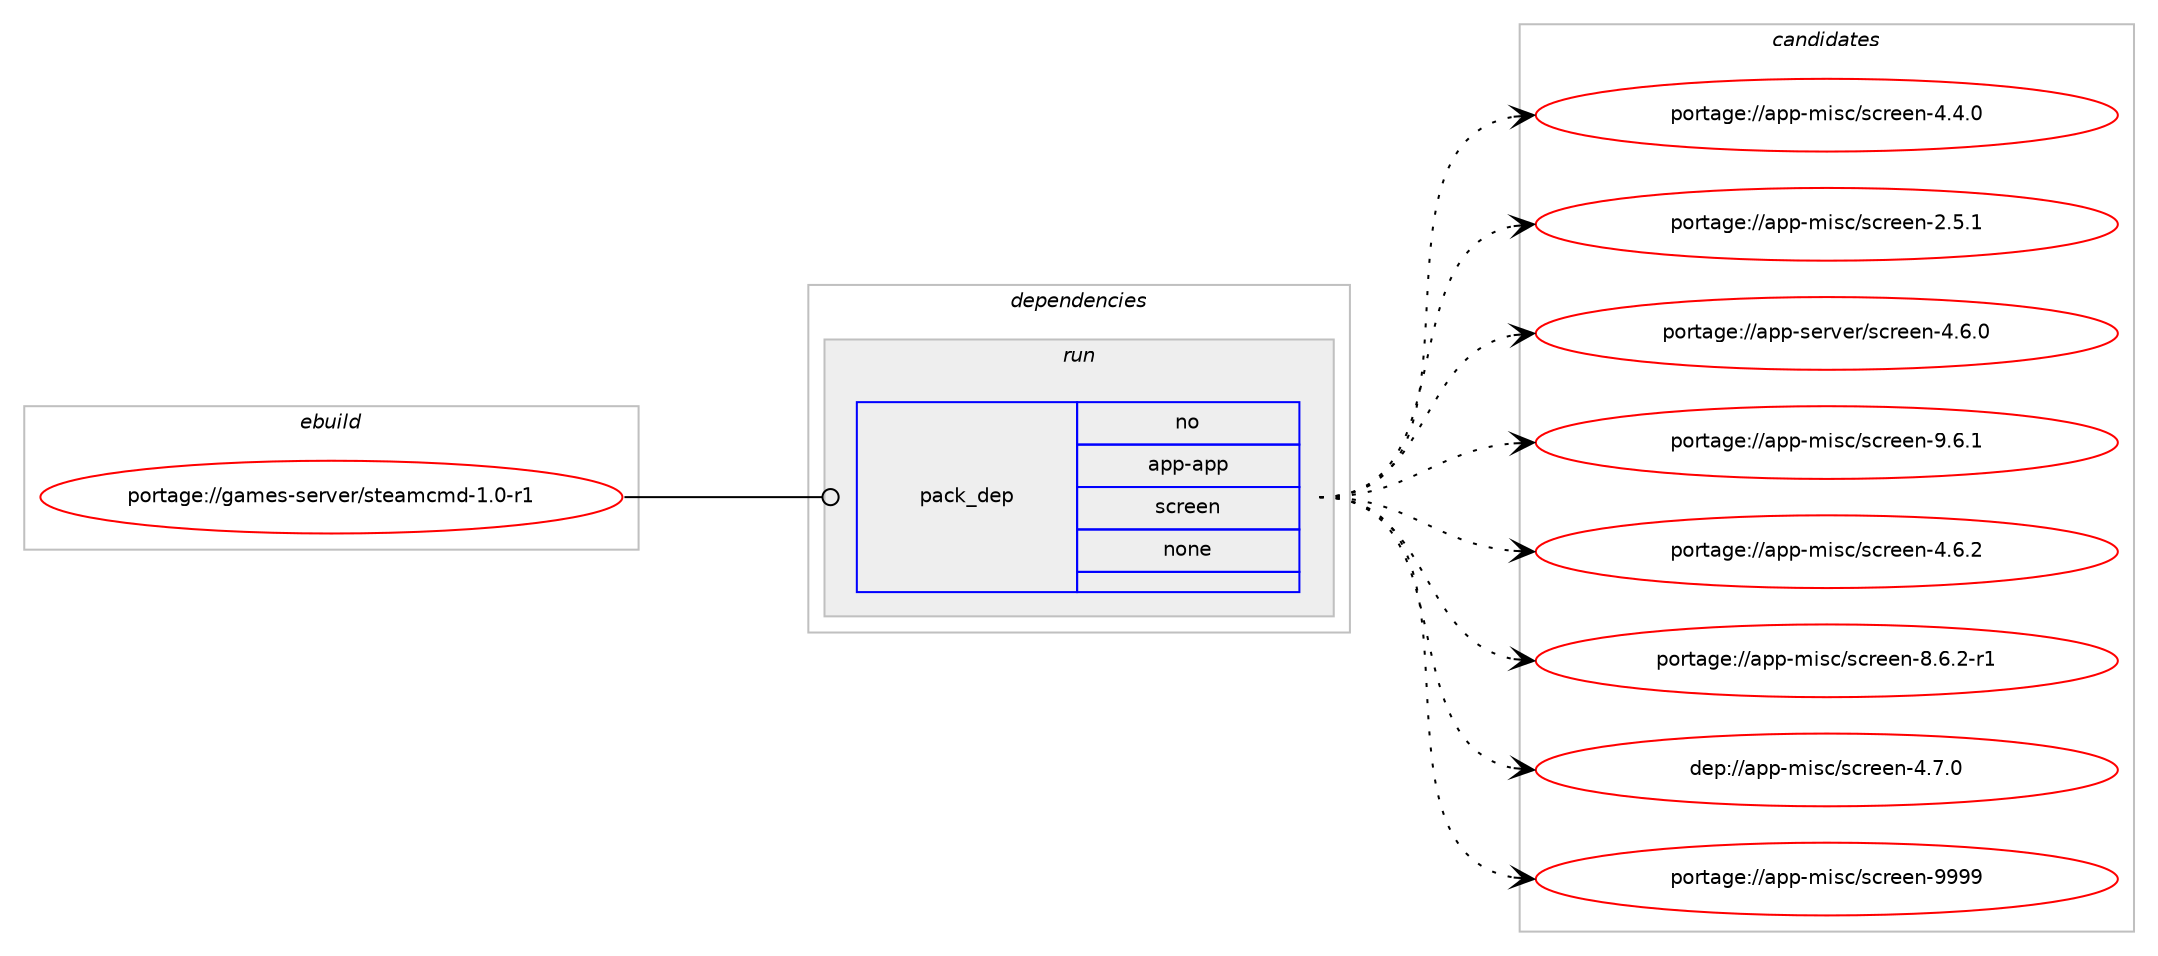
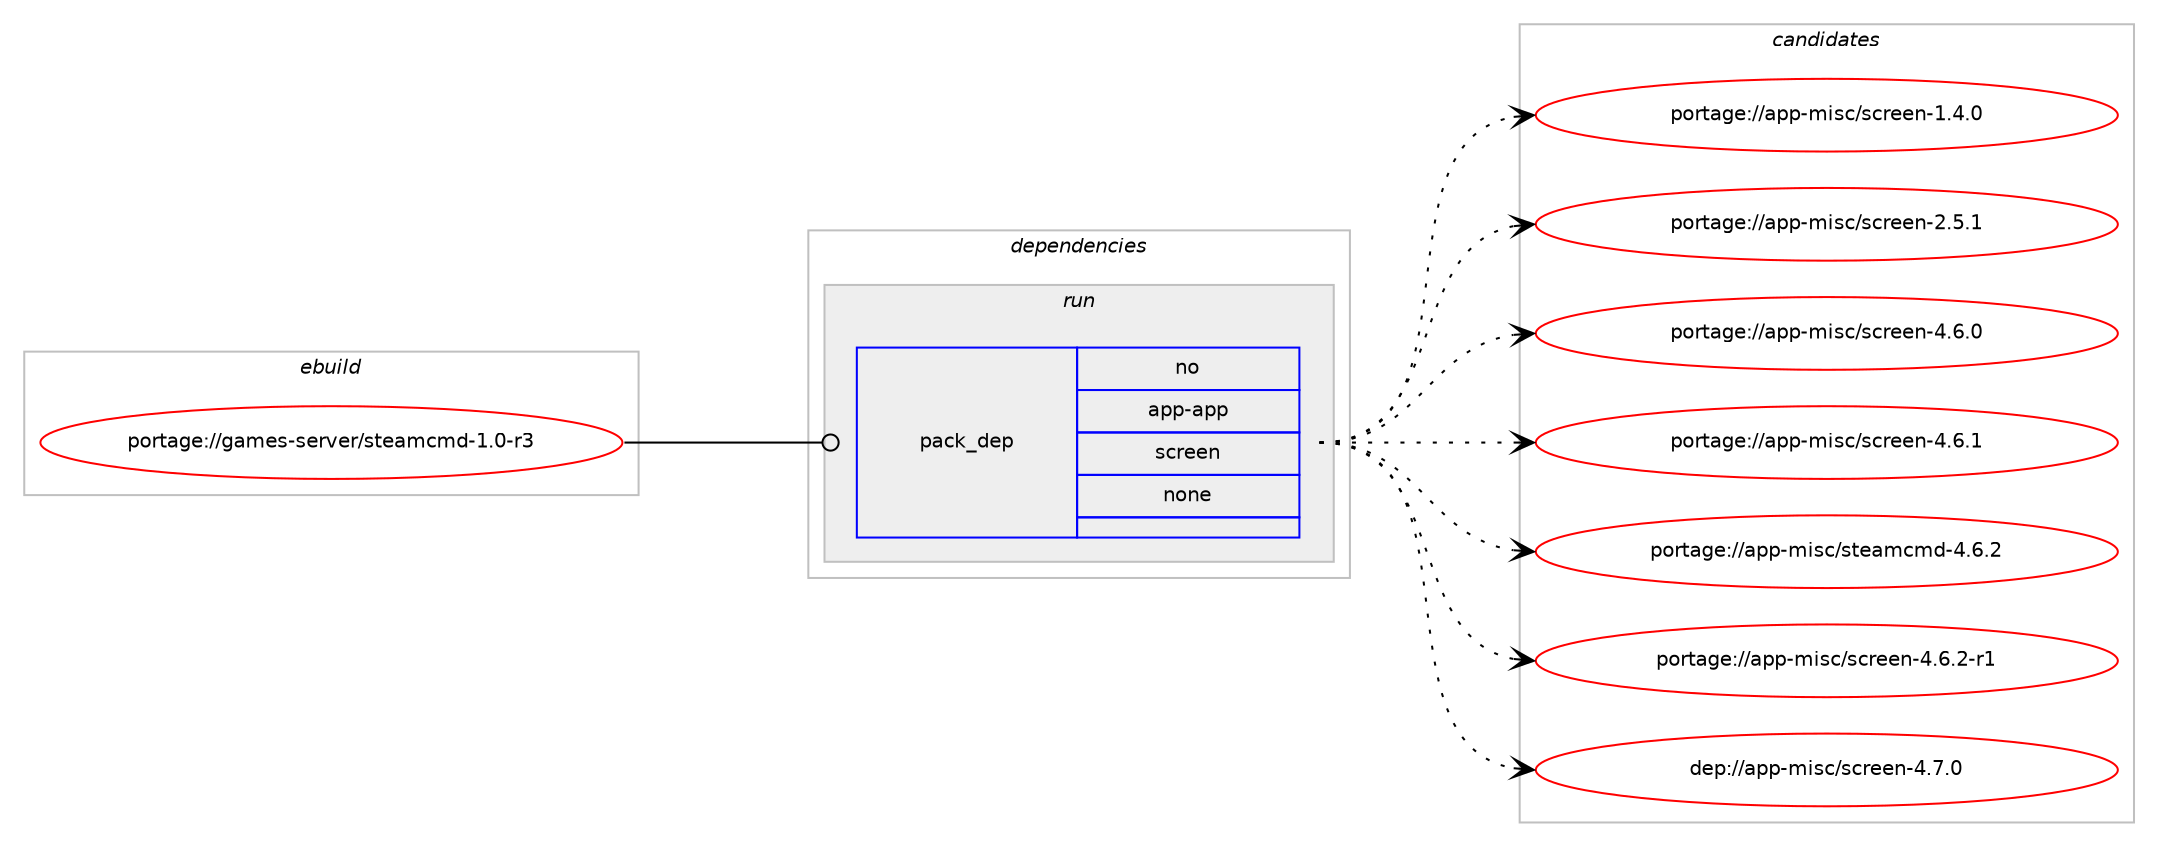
(1827, 115) -> (1827, 115)
(1827, 333) -> (1827, 333)
(1827, 443) -> (1827, 443)
(331, 497) -> (331, 443)
(1827, 552) -> (1827, 552)
(1827, 661) -> (1827, 661)
(1827, 879) -> none
